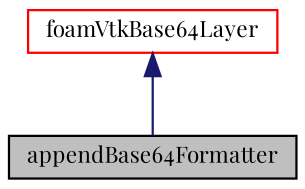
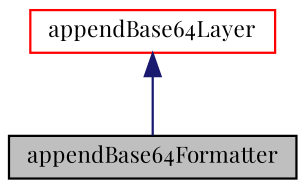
(153, 31) -> (153, 31)
